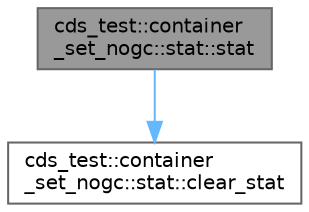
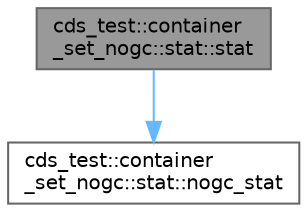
(155, 173) -> (154, 173)
